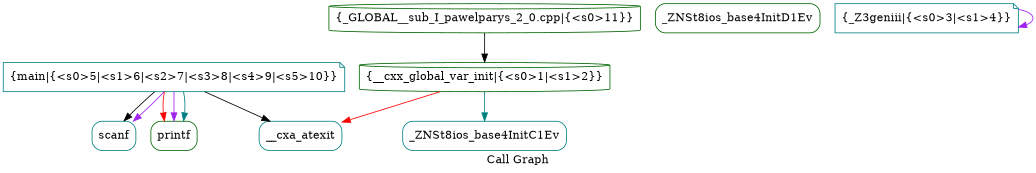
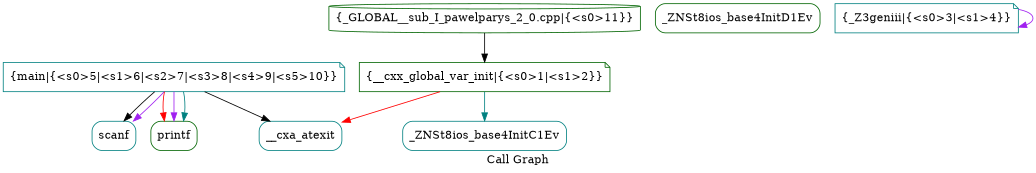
(485, 77) -> (485, 77)
